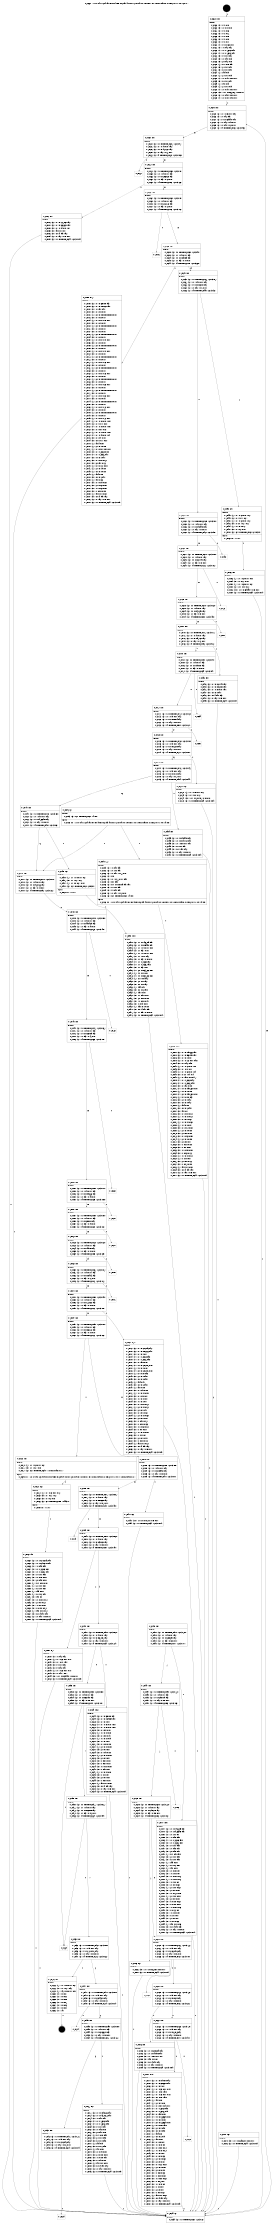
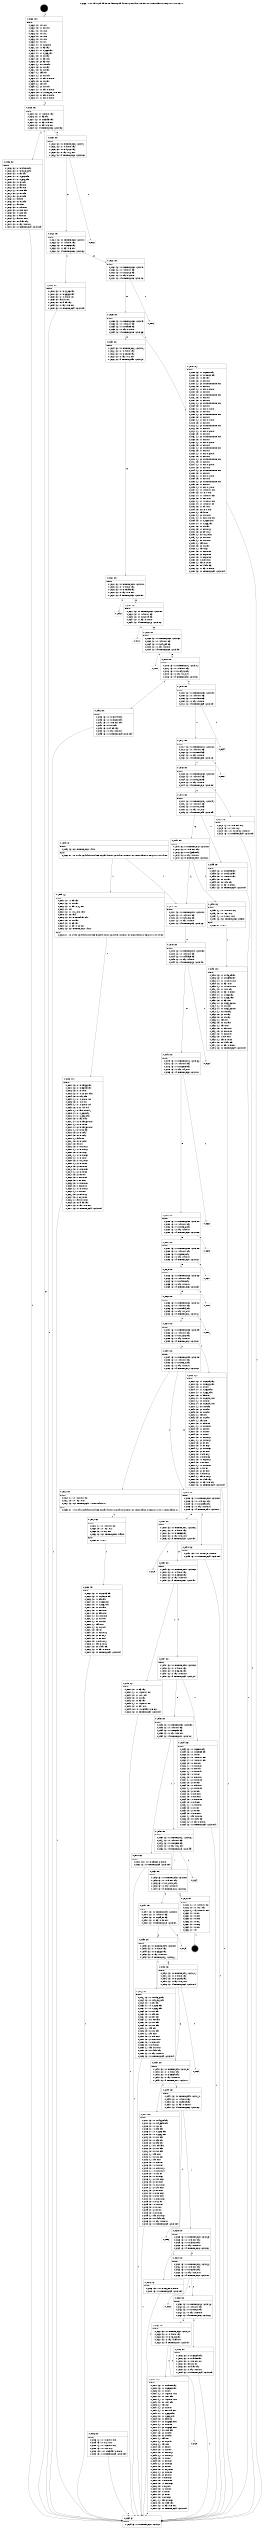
none -> (23, 195)
(242, 524) -> none
(62, 1825) -> (159, 1795)
none -> (179, 2023)
